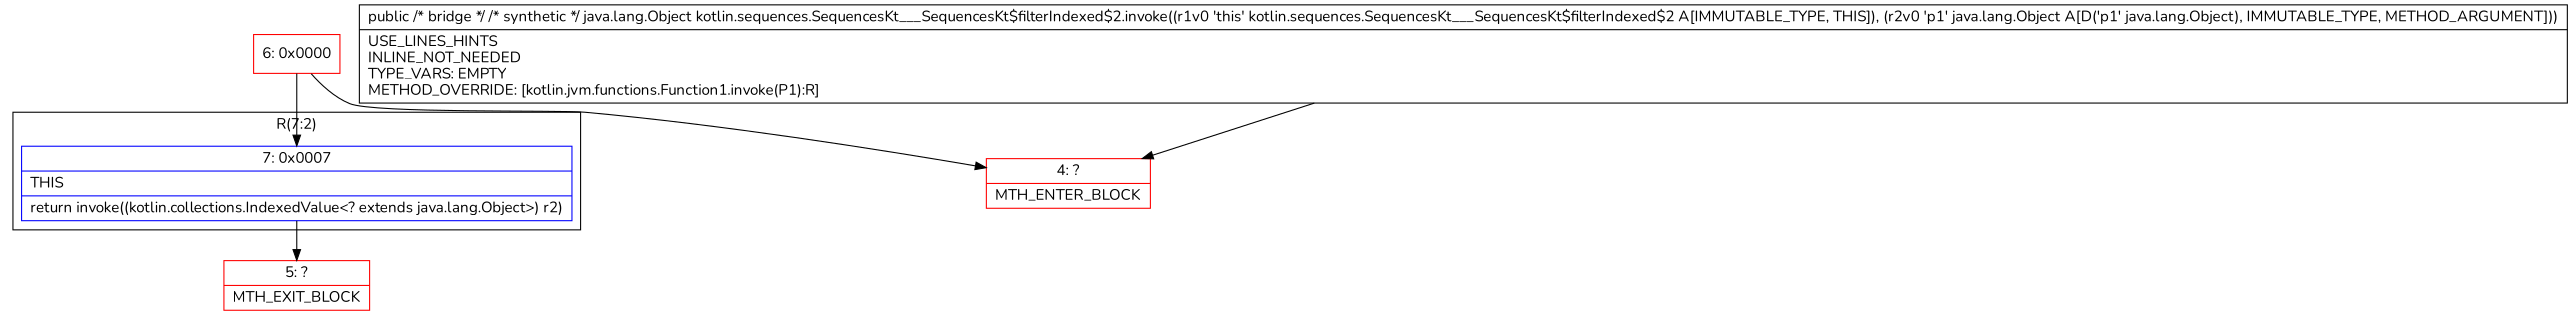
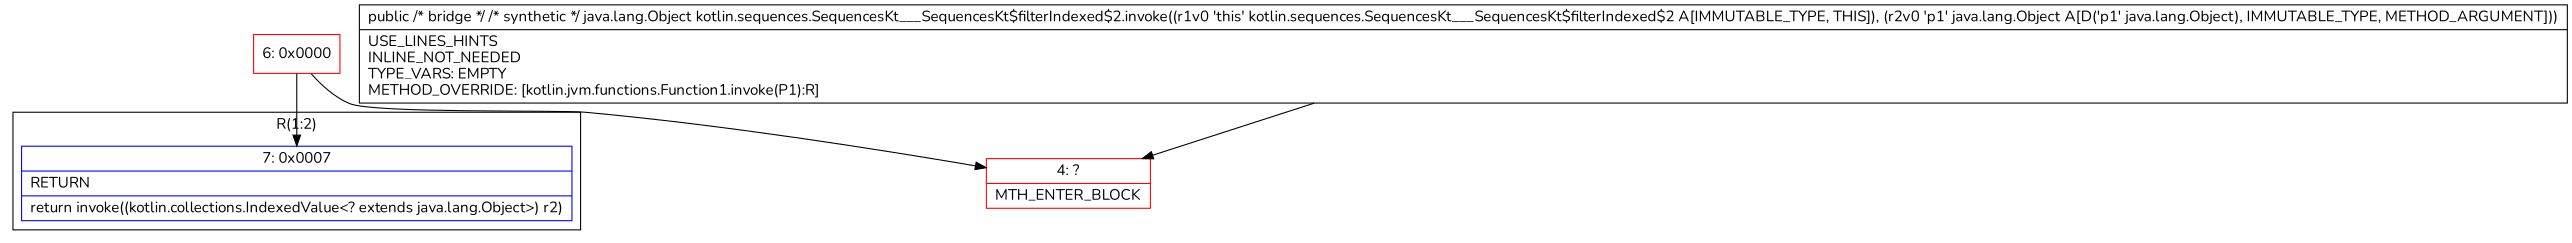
(297, 125) -> (297, 125)
(47, 183) -> (60, 183)
(297, 285) -> none
